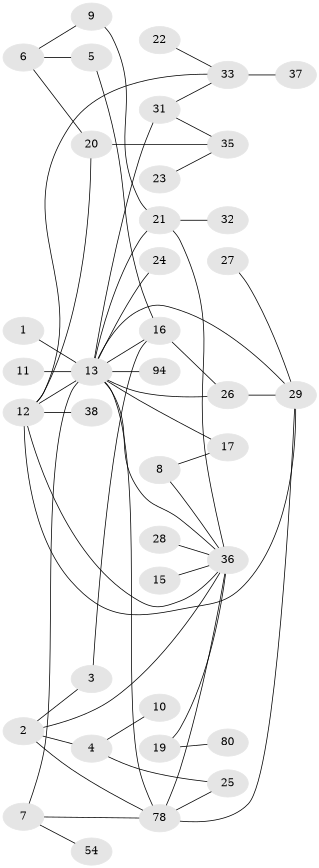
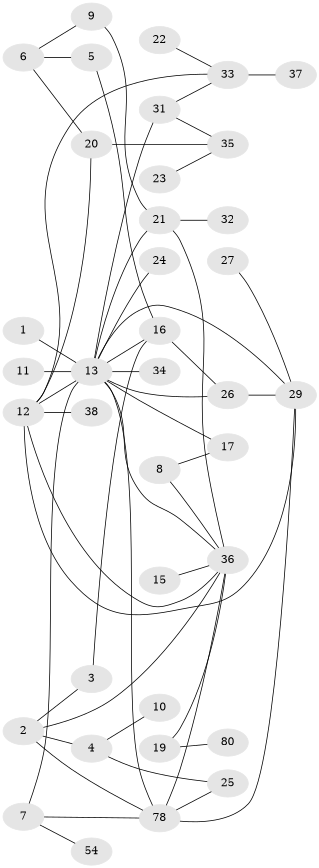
(160, 372) -> (160, 372)
(160, 540) -> none
